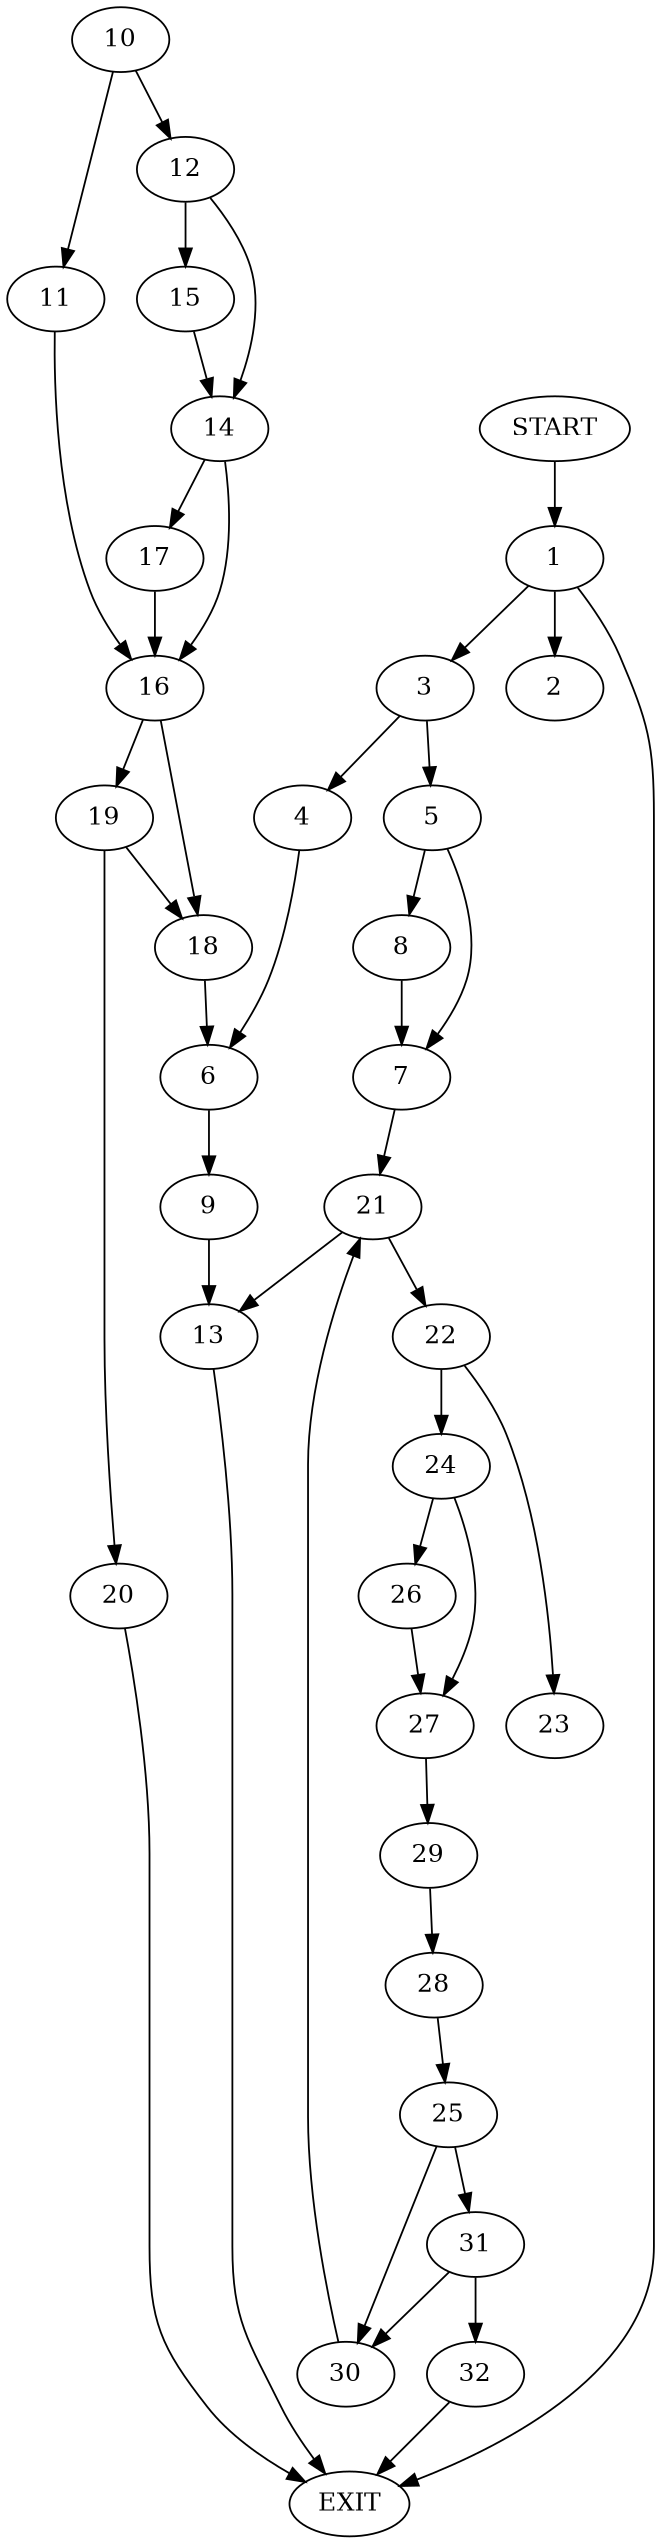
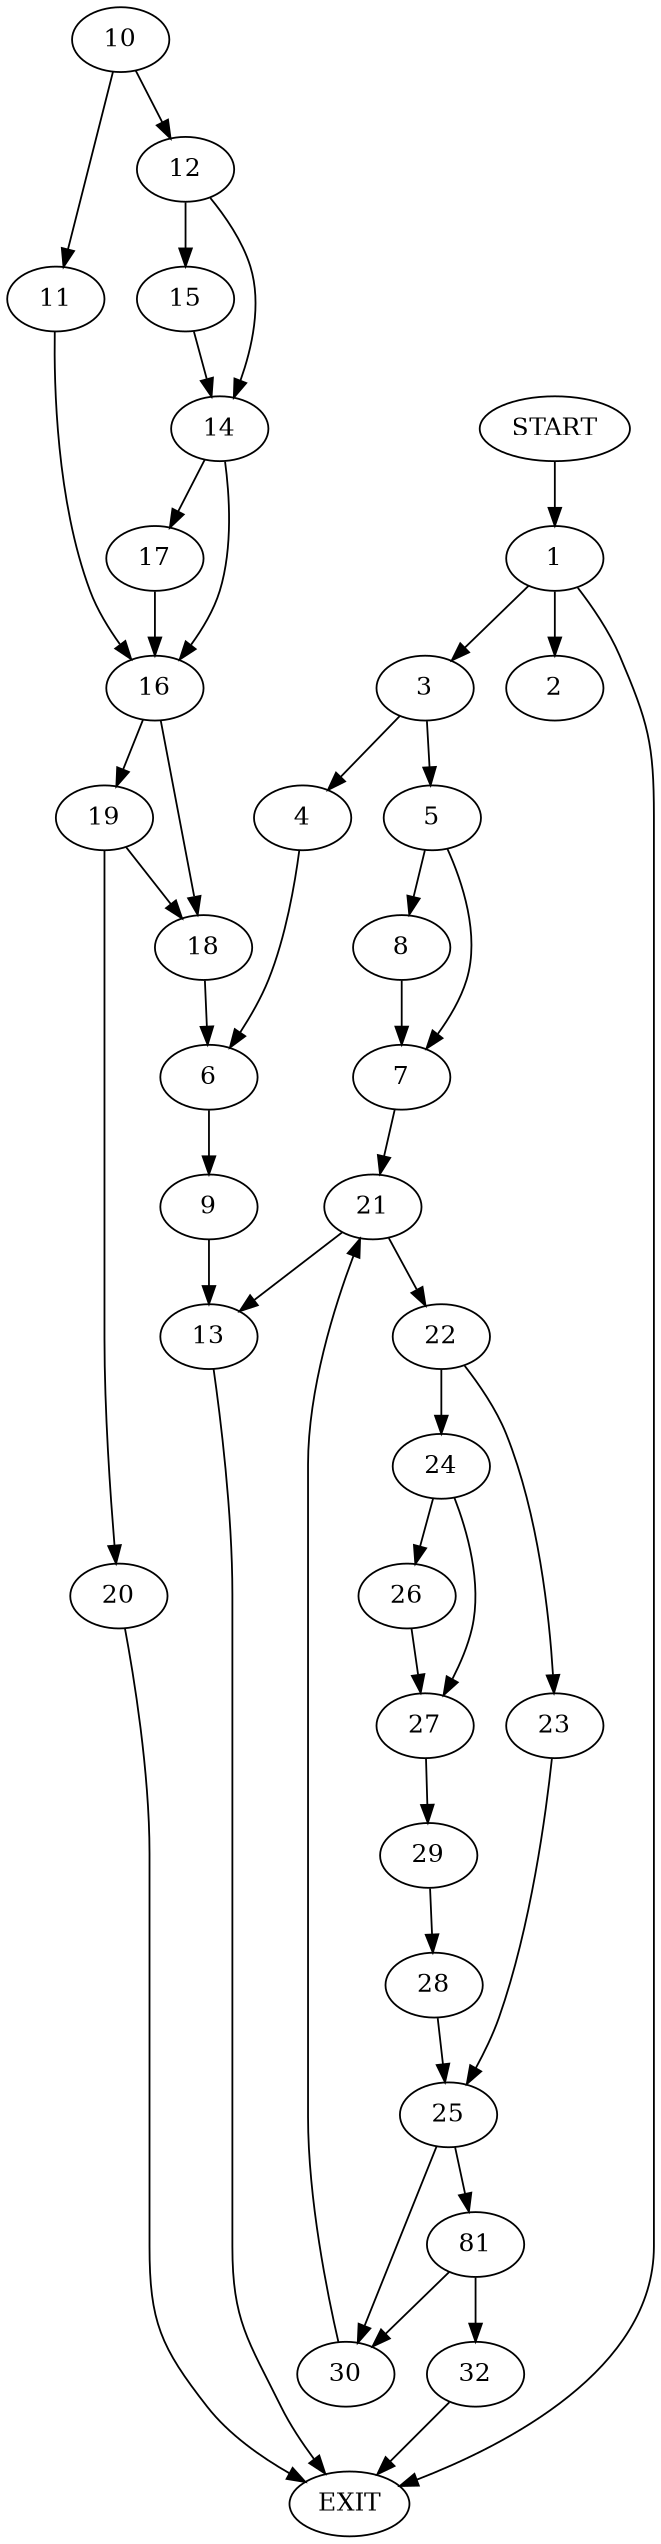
none -> (527, 1917)
(476, 2245) -> (476, 2245)
